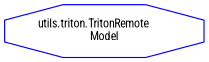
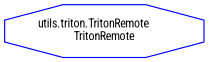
(104, 31) -> (104, 31)
